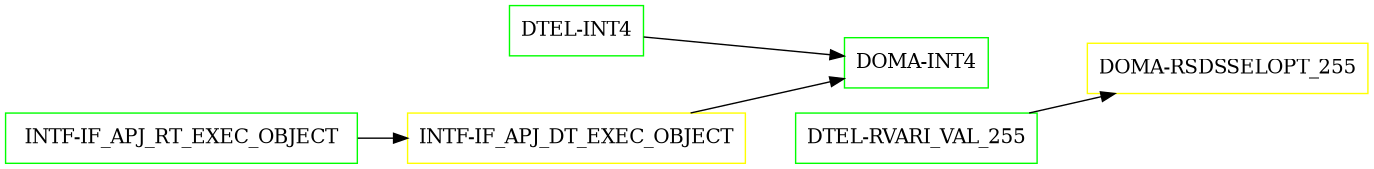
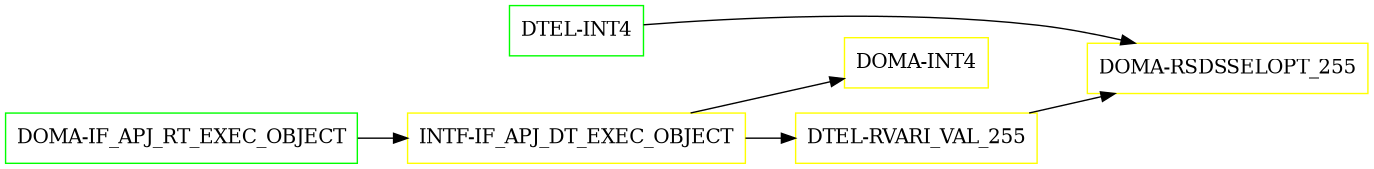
(737, 46) -> (883, 16)
(916, 63) -> (916, 63)
(181, 138) -> (181, 138)
none -> (763, 138)
(916, 138) -> (916, 138)
